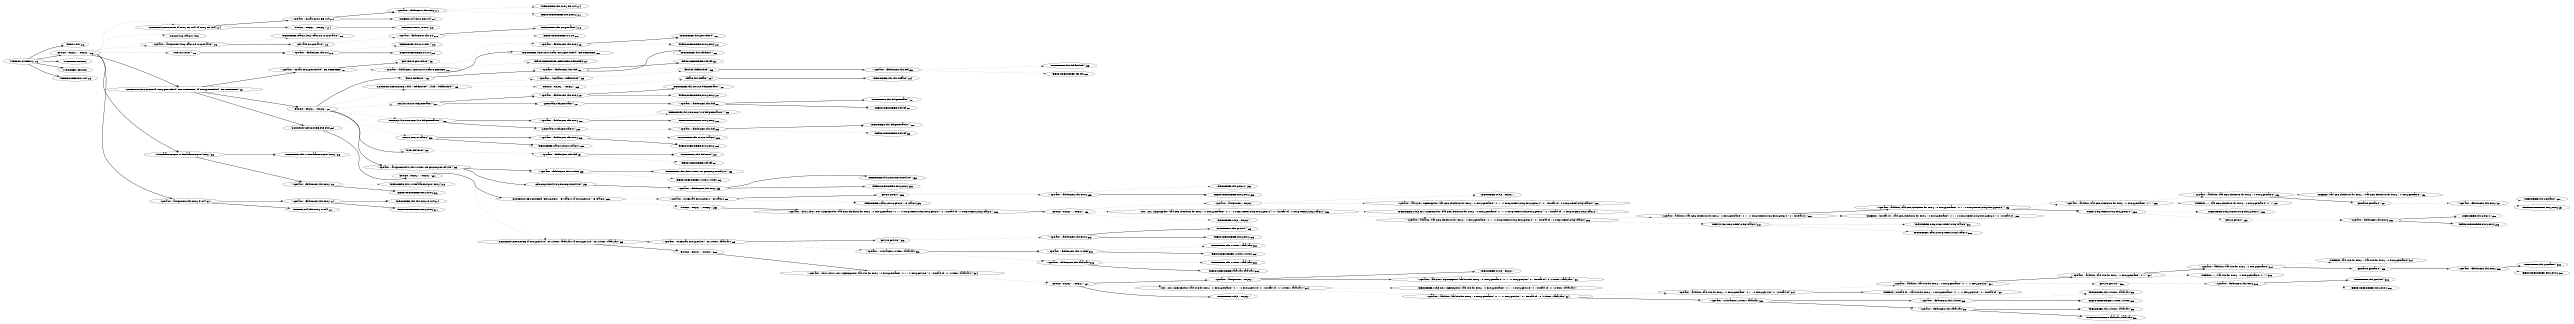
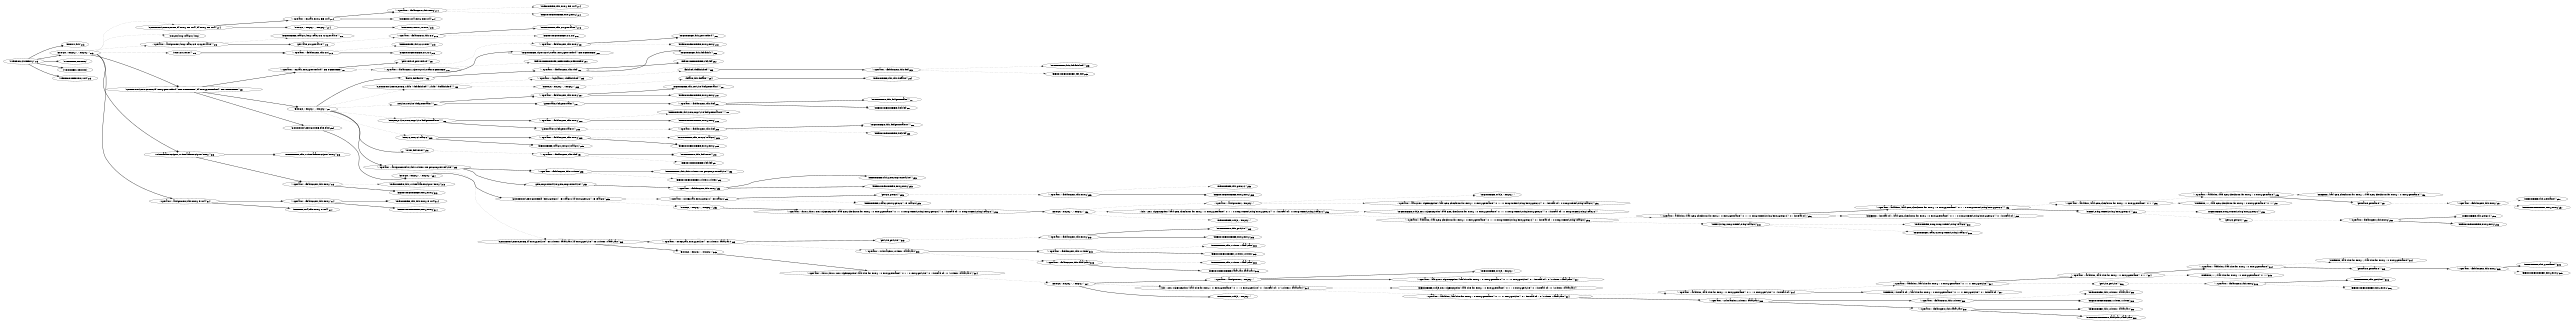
(727, 112) -> (727, 112)
